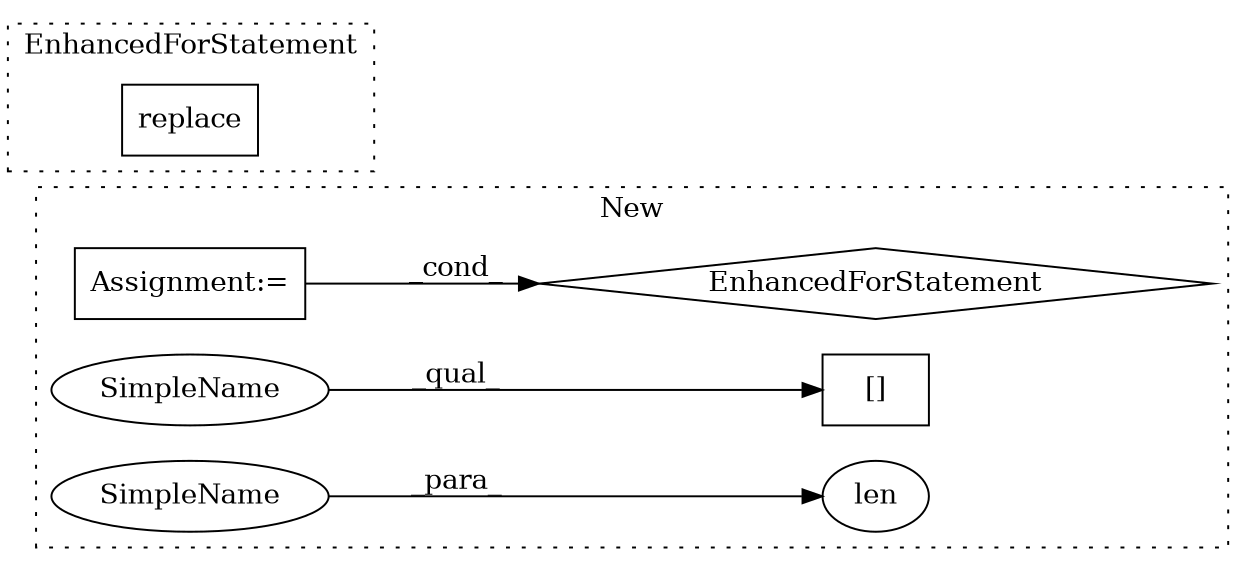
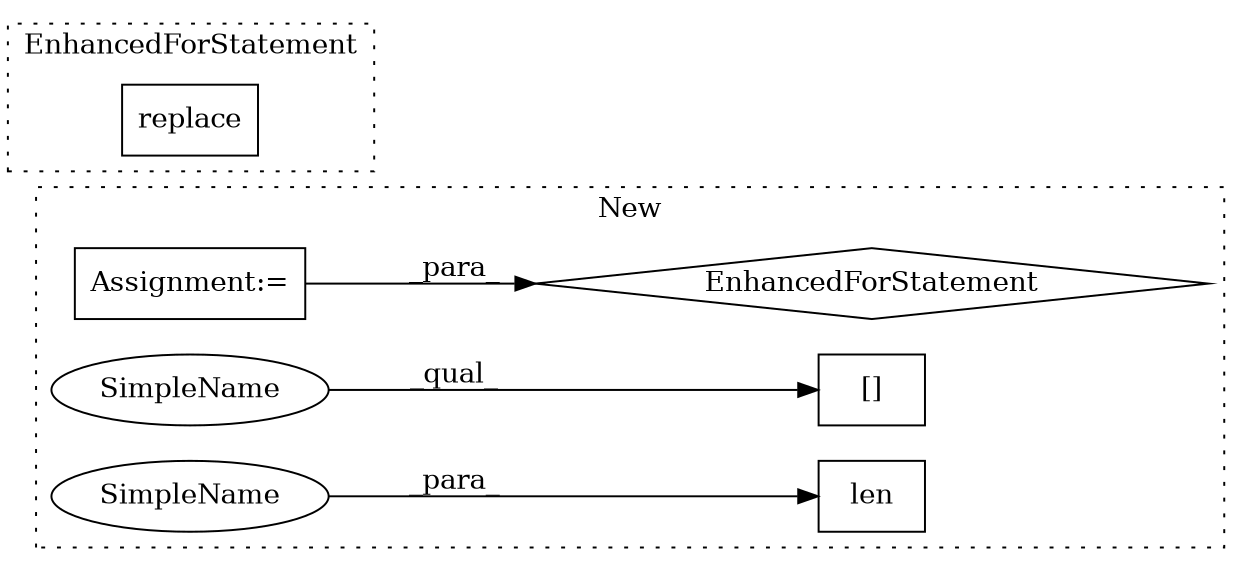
(456, 269) -> (454, 269)
(876, 496) -> (872, 496)
